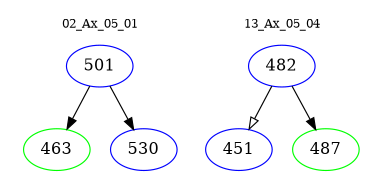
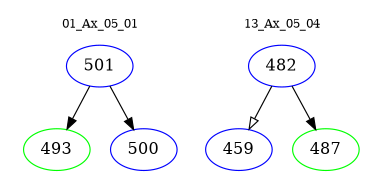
(100, 25) -> (100, 25)
(57, 150) -> (57, 150)
(144, 150) -> (144, 150)
(239, 150) -> (239, 150)
